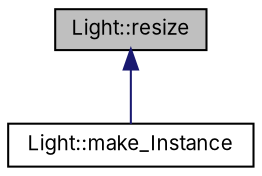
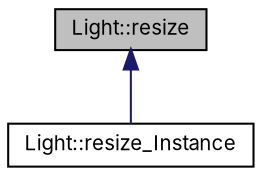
(131, 145) -> (131, 145)
